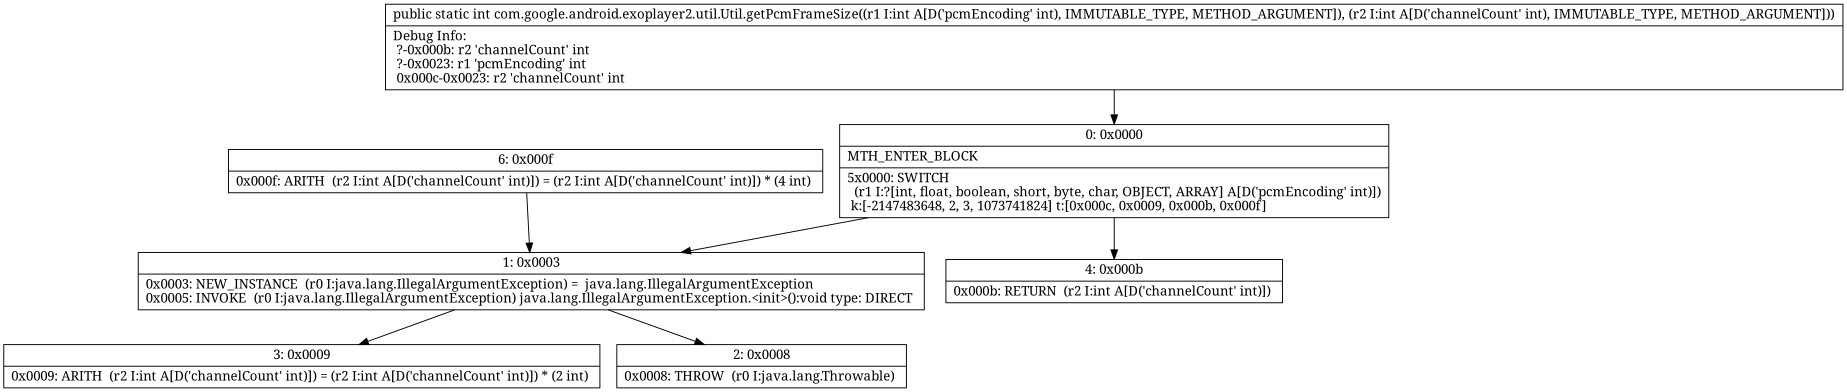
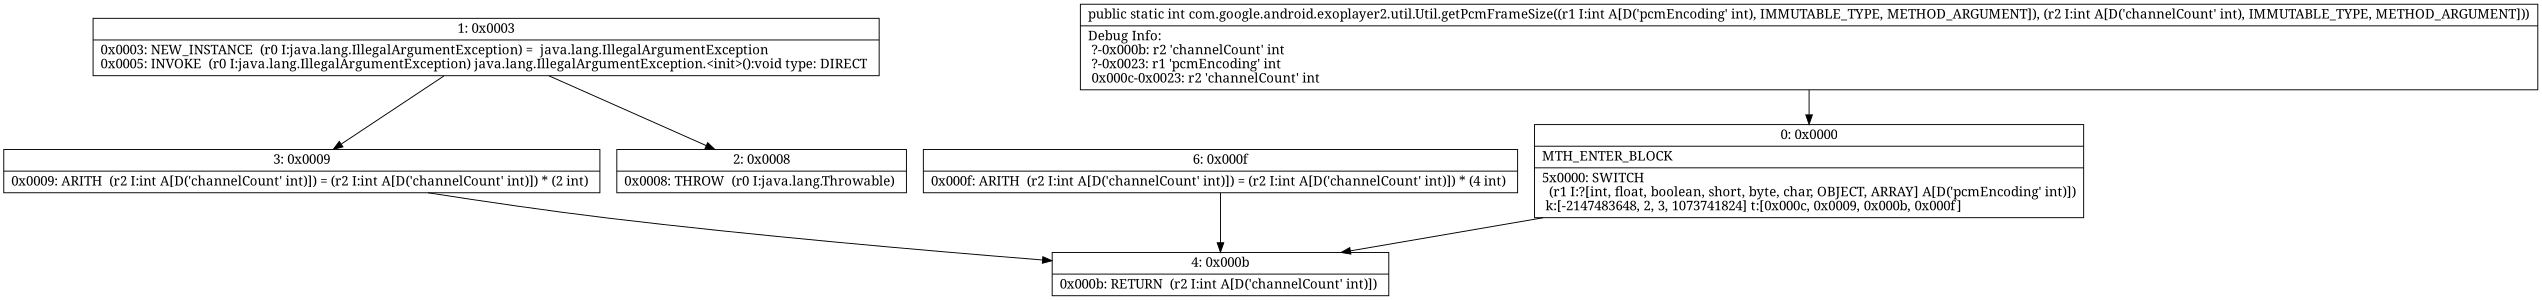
(528, 218) -> (1220, 218)
none -> (735, 232)
(779, 234) -> none
